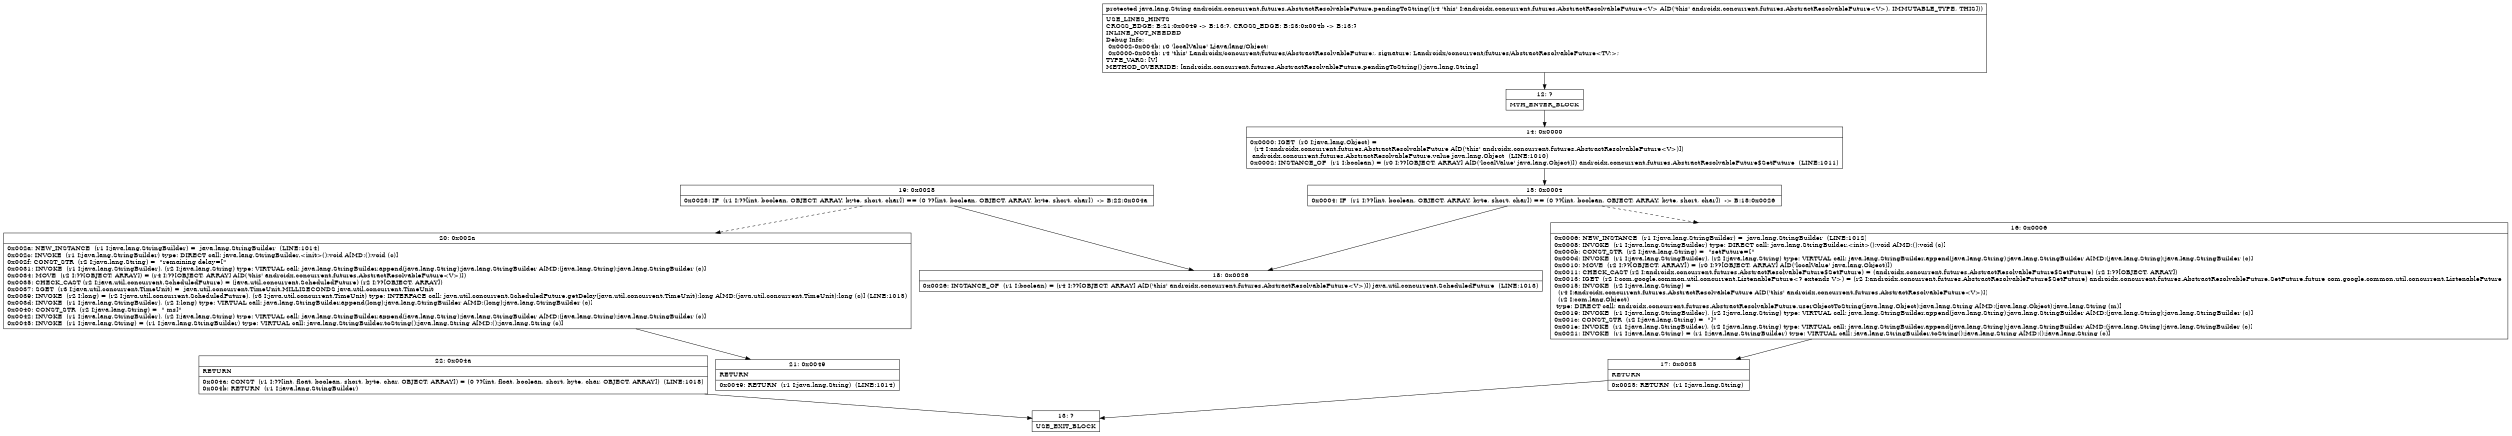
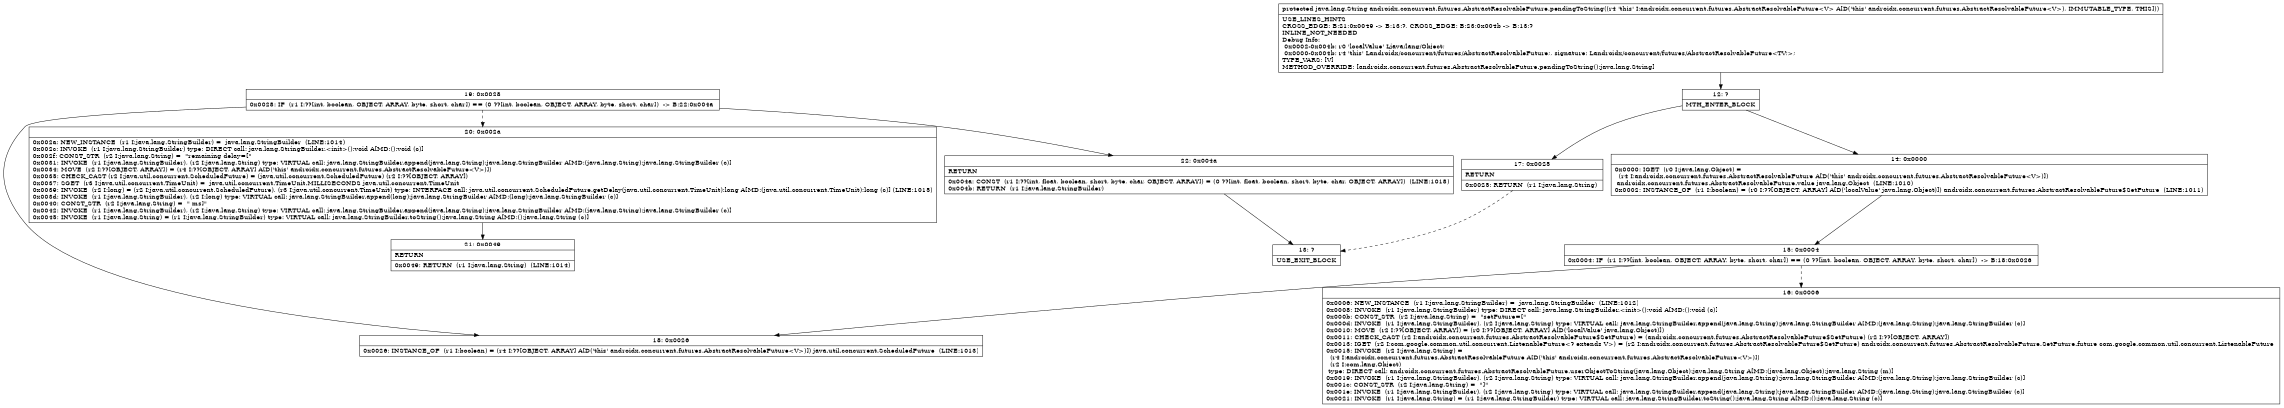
none -> (915, 124)
(1776, 349) -> (1616, 123)
(1356, 399) -> (1433, 232)
